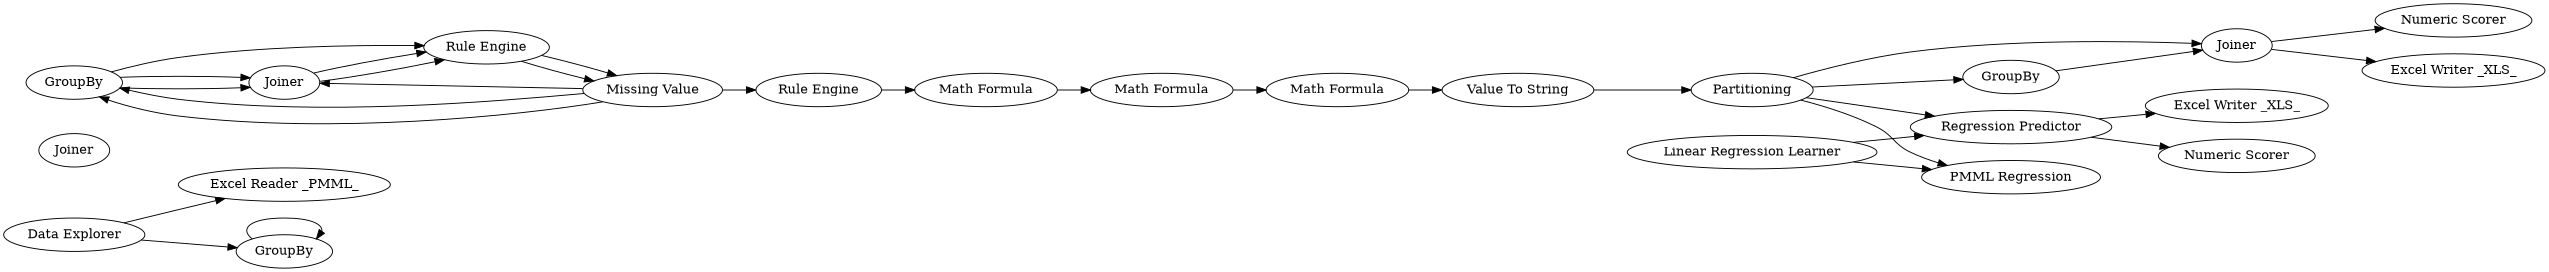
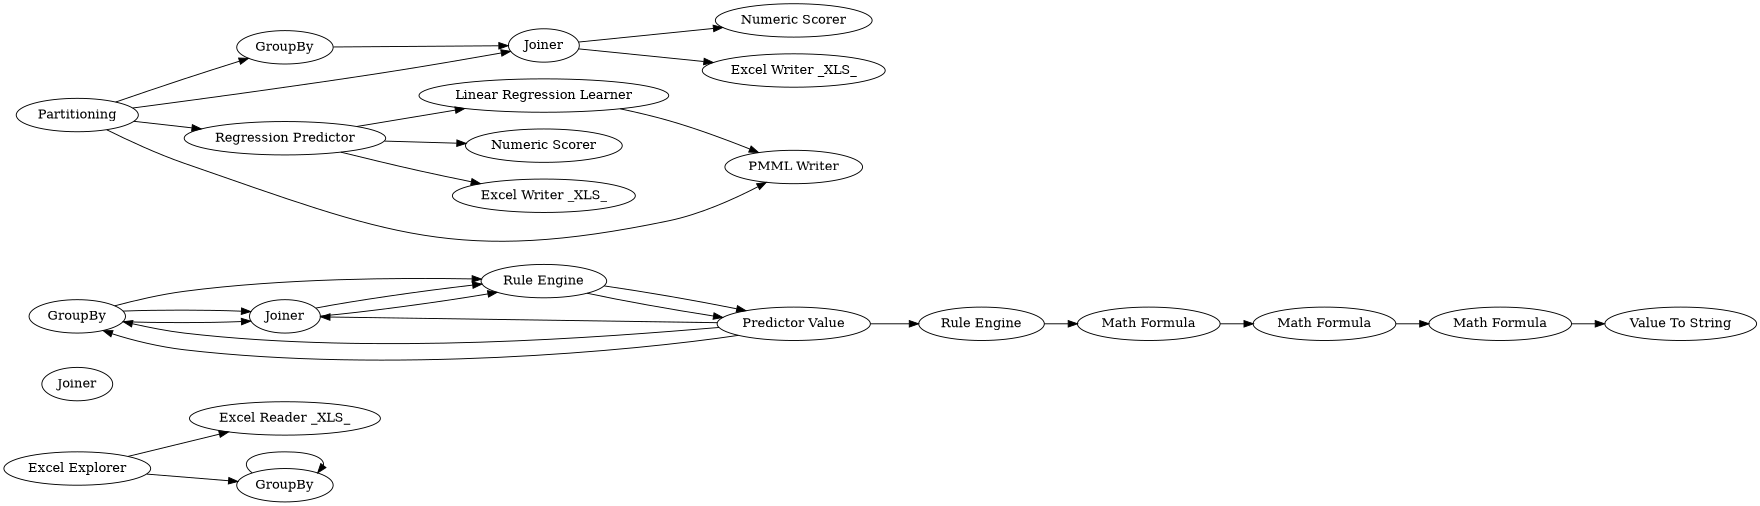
(653, 90) -> (794, 324)
(1638, 90) -> none
(1884, 139) -> (406, 118)
(2011, 177) -> (794, 167)
(284, 185) -> (285, 418)
(74, 235) -> (77, 469)
